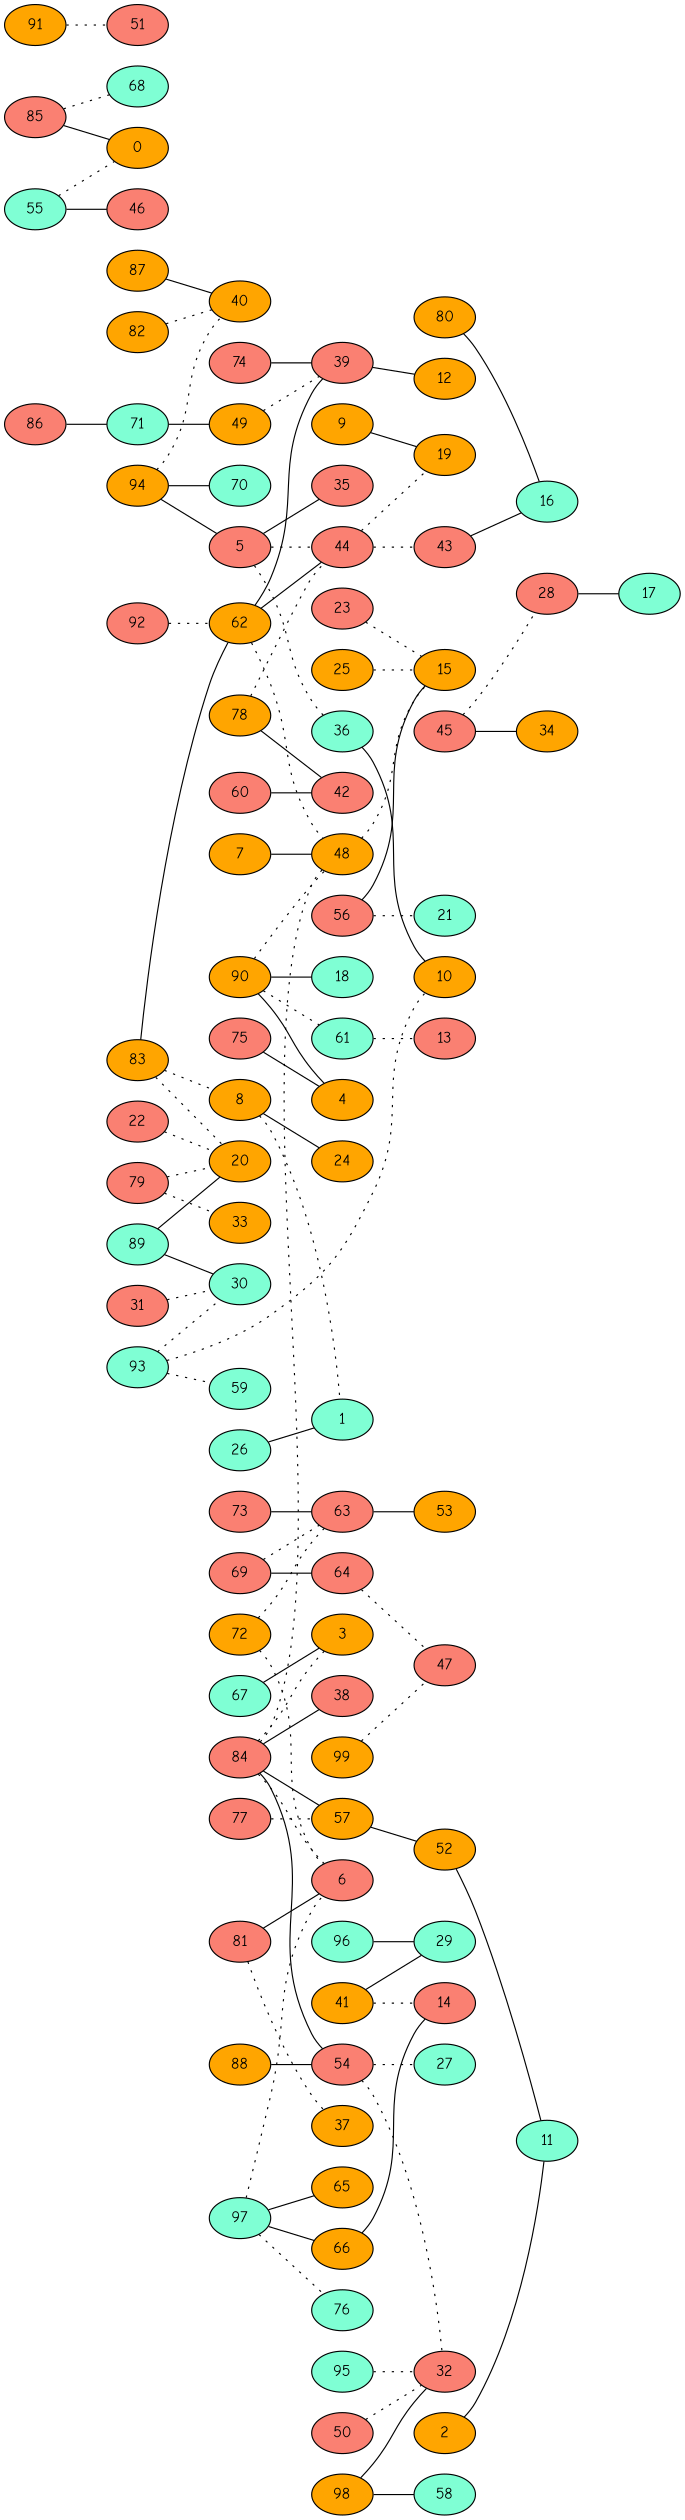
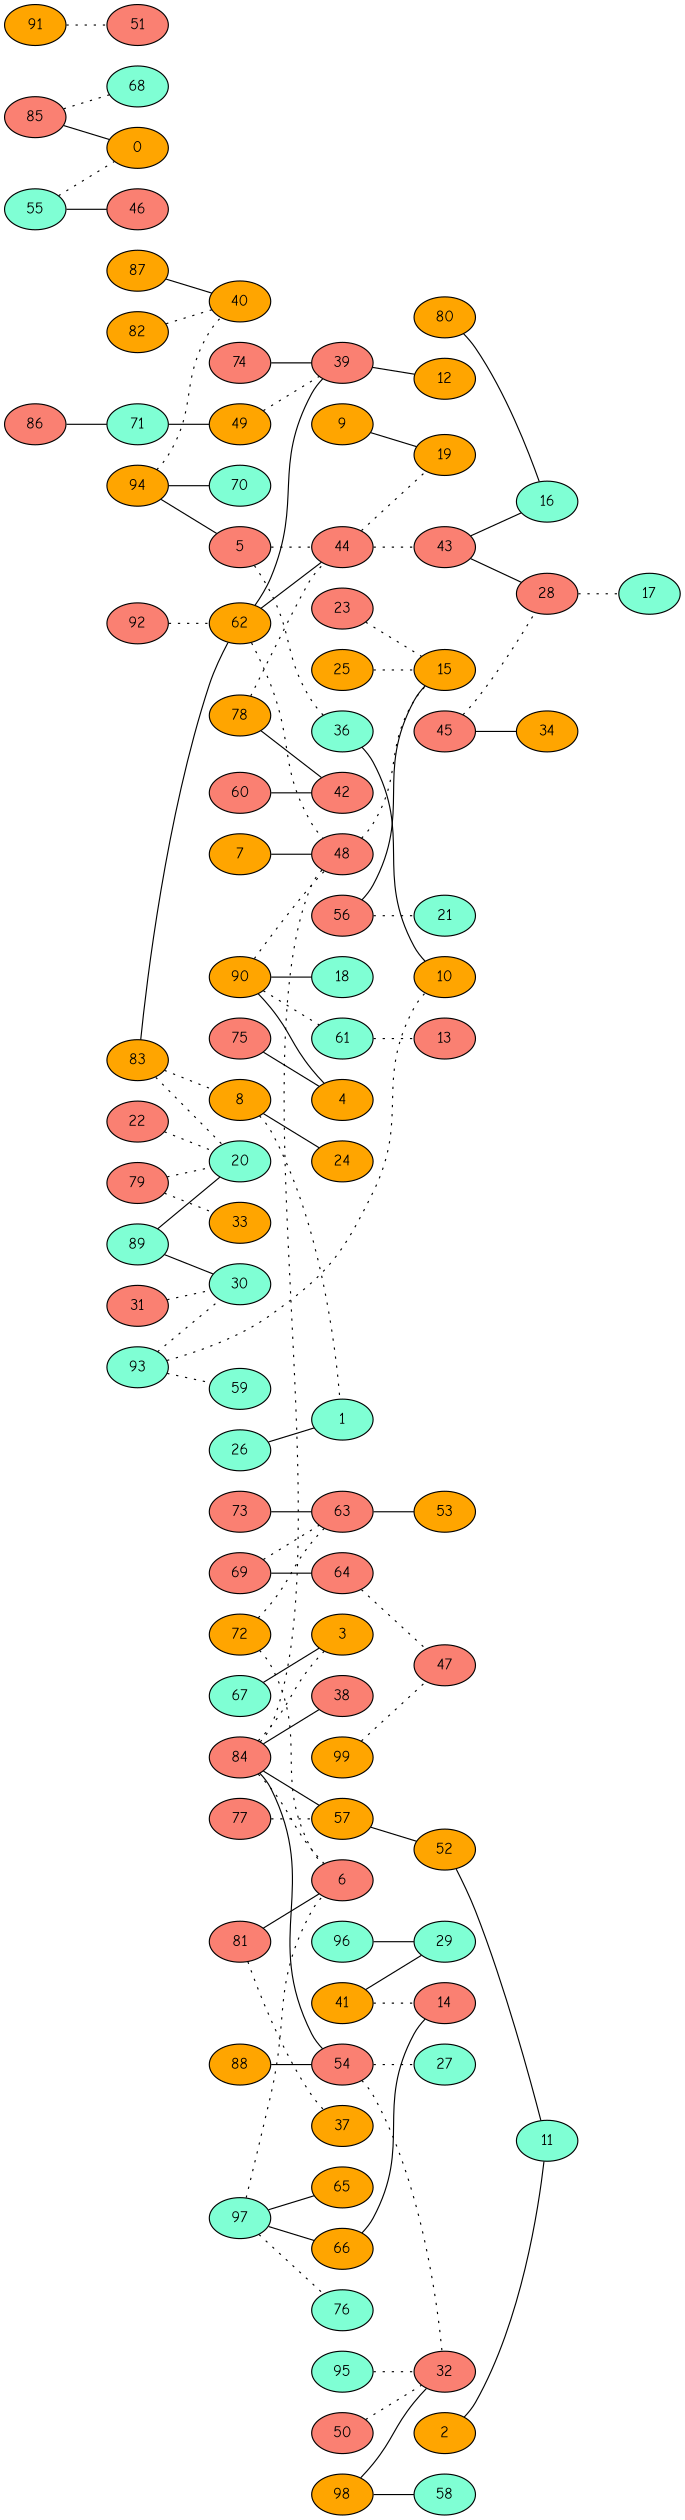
(342, 486) -> none
none -> (496, 571)
(599, 594) -> (599, 594)
(342, 854) -> (342, 854)
(240, 1161) -> (240, 1161)
